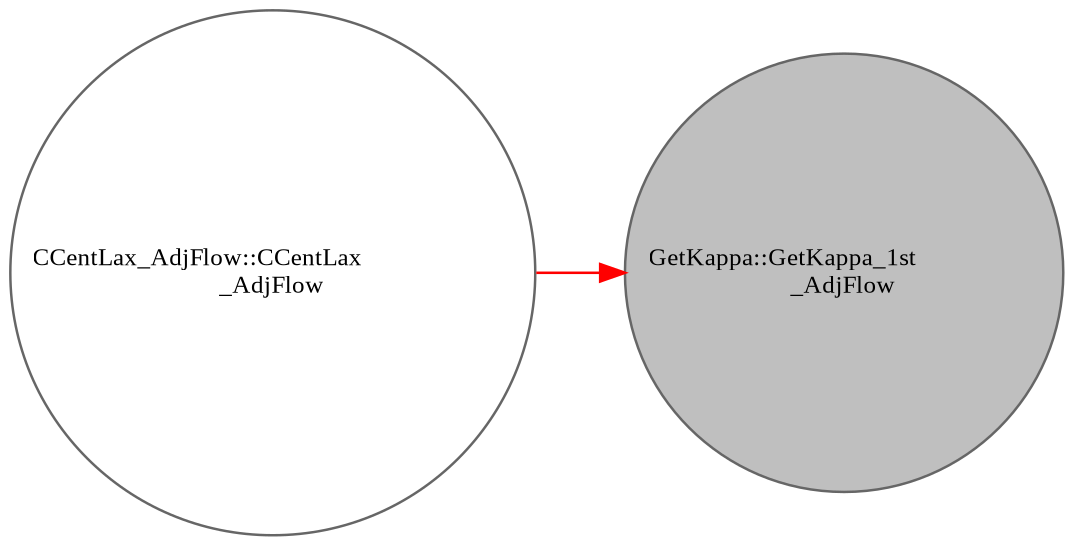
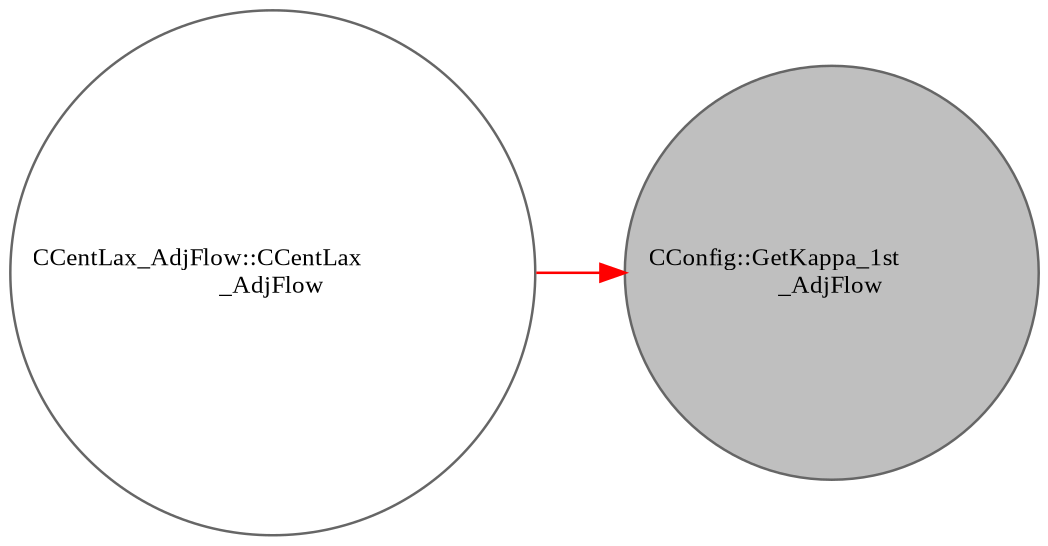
(844, 273) -> (832, 273)
